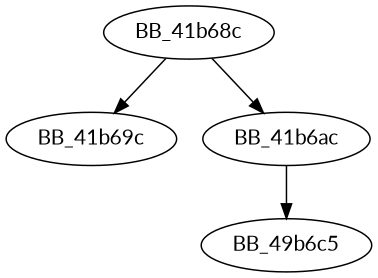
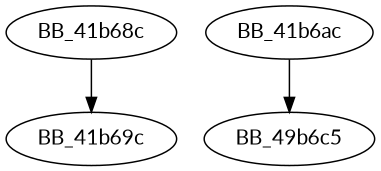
(233, 80) -> none
